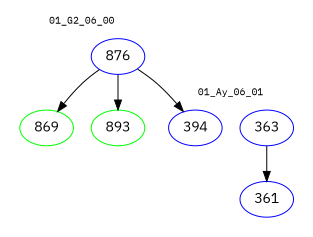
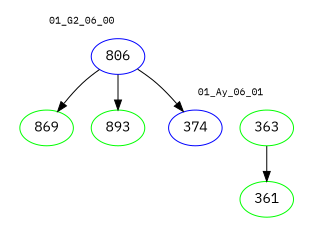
(118, 57) -> (118, 57)
(195, 128) -> (195, 128)
(267, 128) -> (267, 128)
(267, 199) -> (267, 199)
